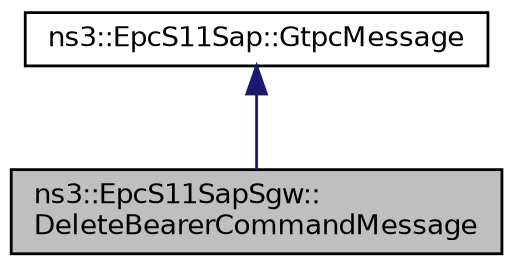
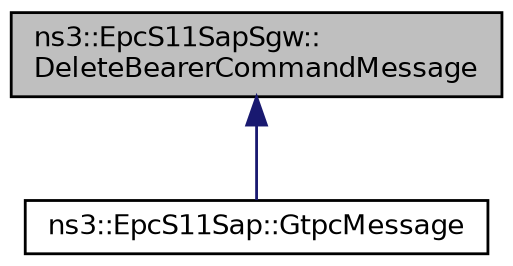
(257, 132) -> (257, 163)
